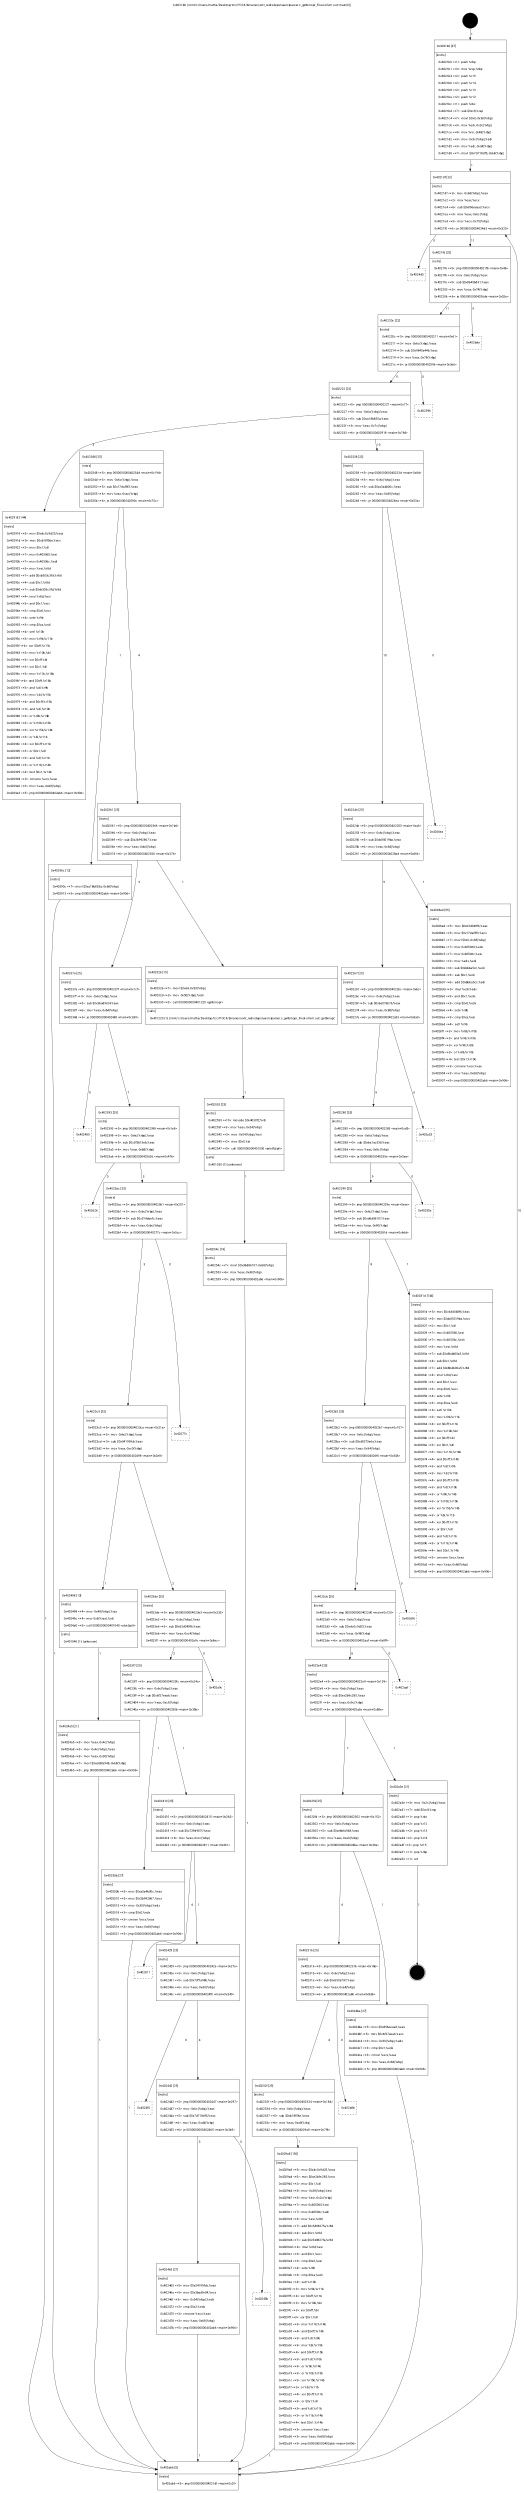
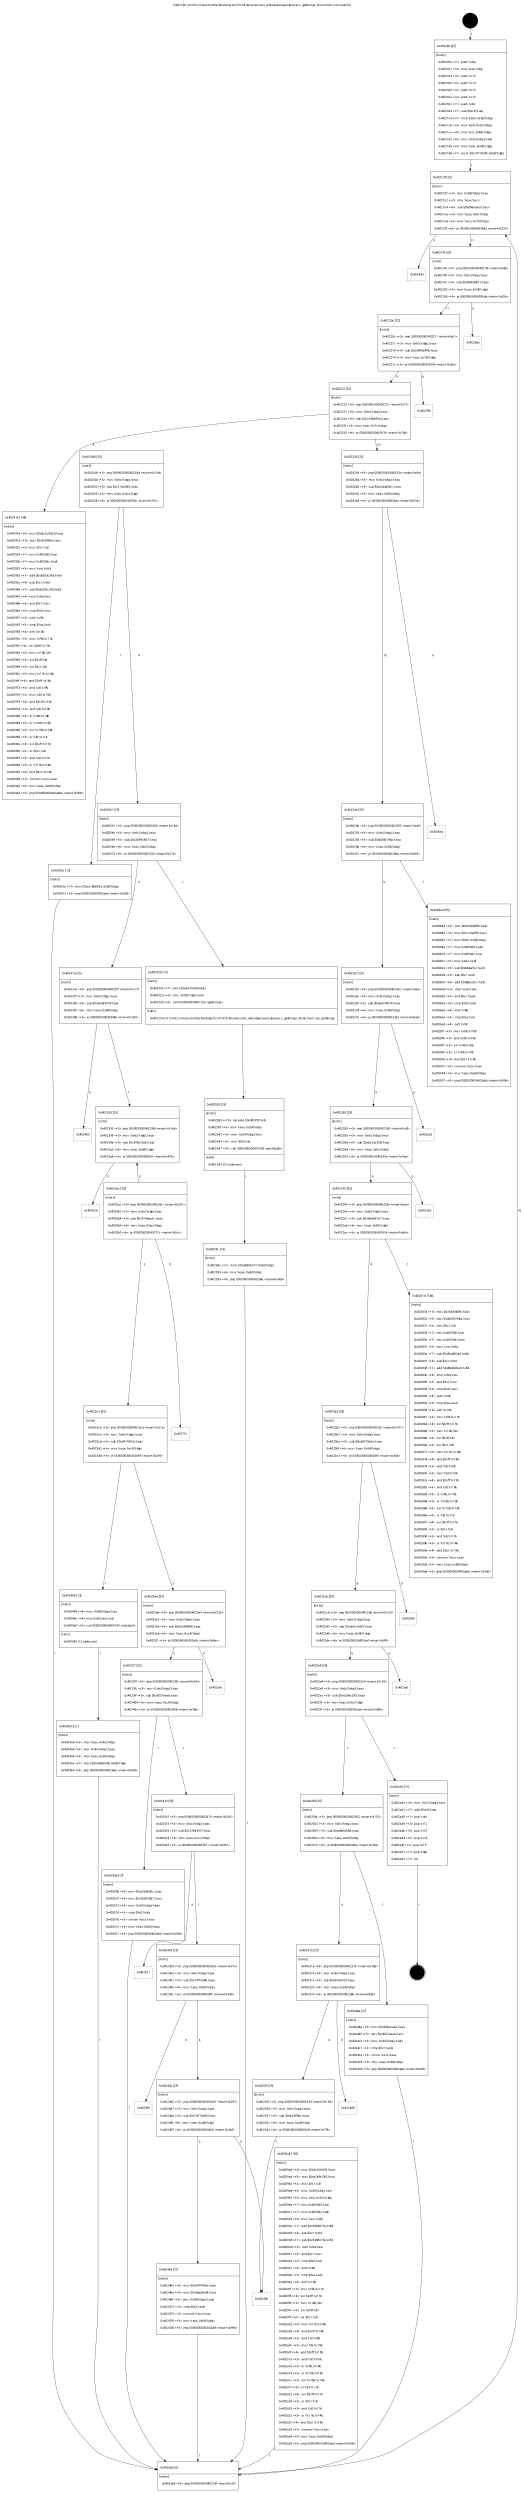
(141, 1171) -> (138, 1174)
(44, 1683) -> none
(297, 2141) -> (262, 2208)
